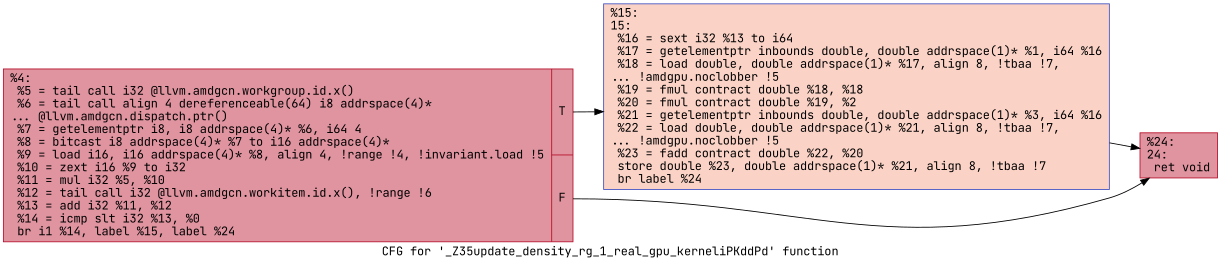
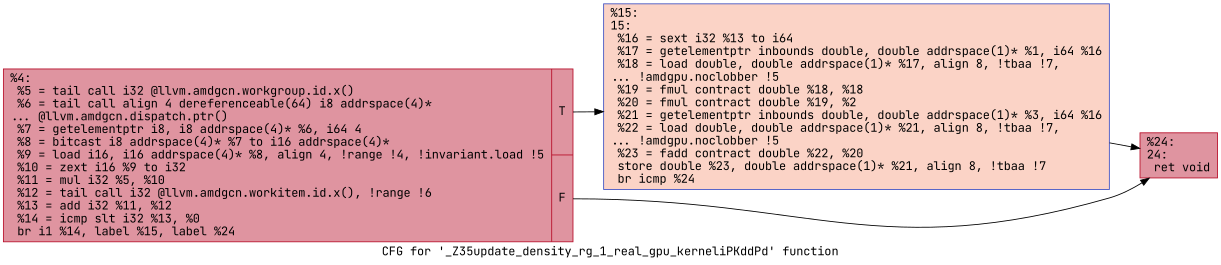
(656, 179) -> (653, 179)
